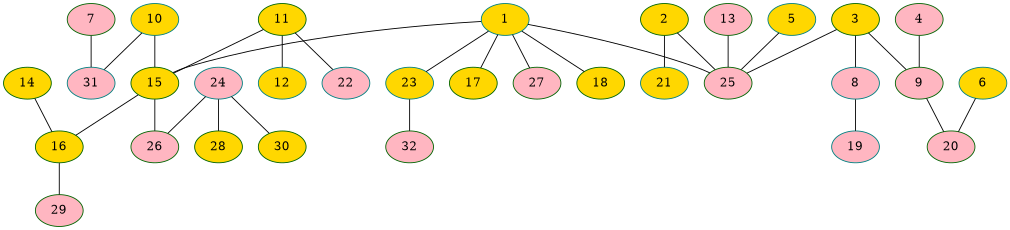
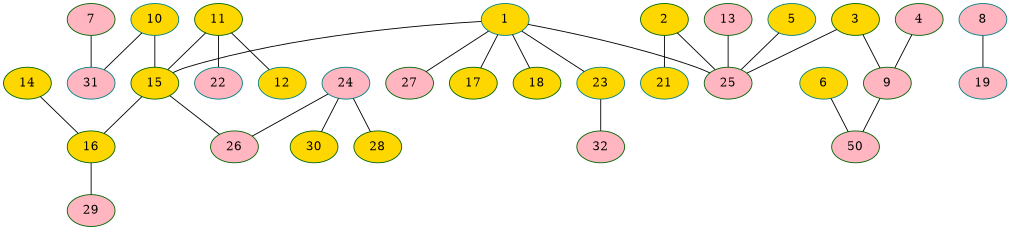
(856, 51) -> none
(951, 147) -> (856, 147)
